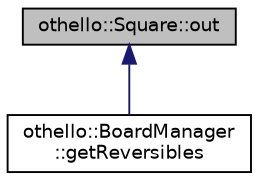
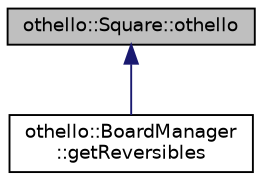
(129, 27) -> (131, 27)
